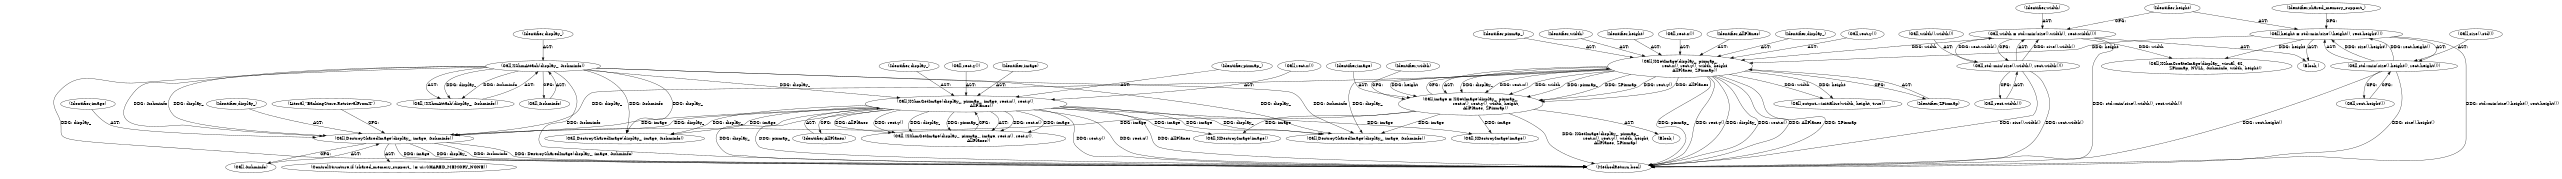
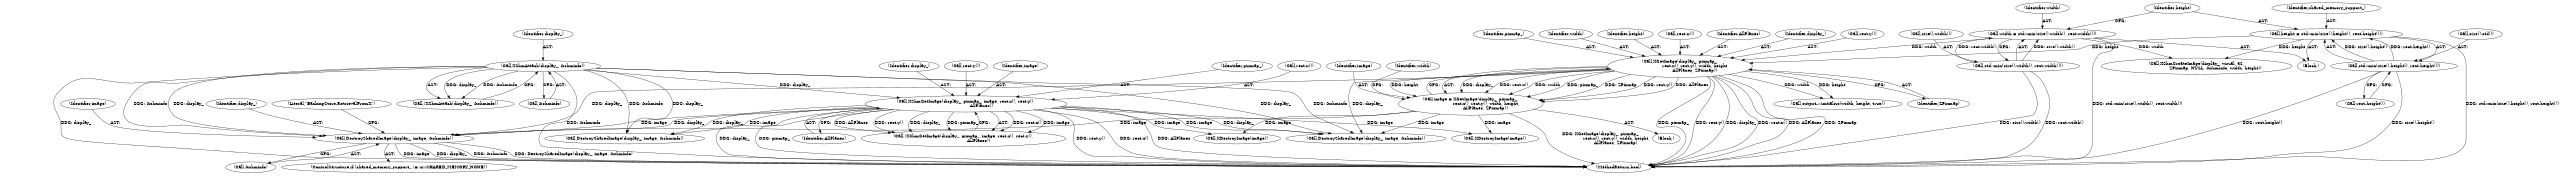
(2332, 21) -> (2332, 21)
(1931, 34) -> (1931, 34)
(530, 85) -> (530, 85)
(2003, 104) -> none
